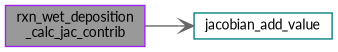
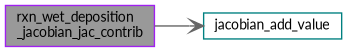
(75, 26) -> (80, 26)
